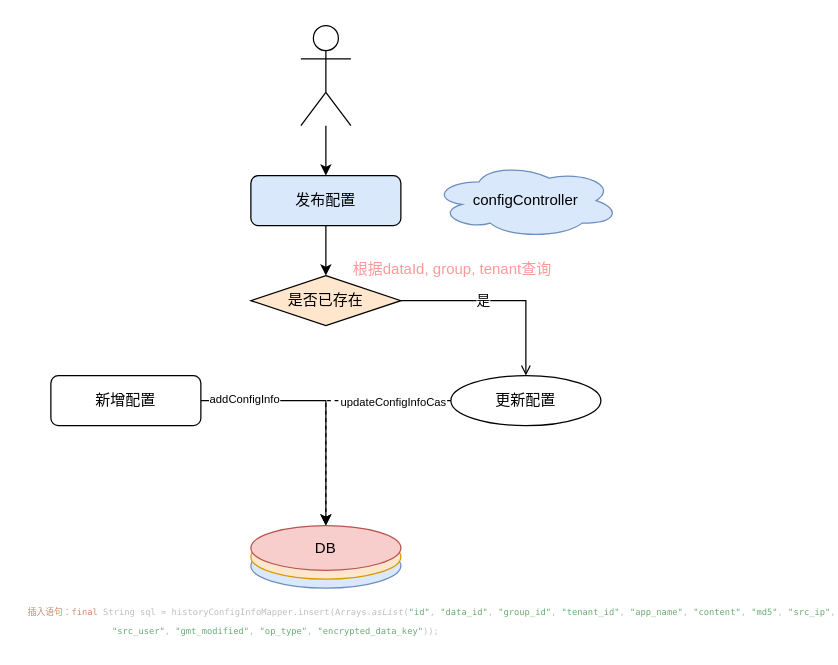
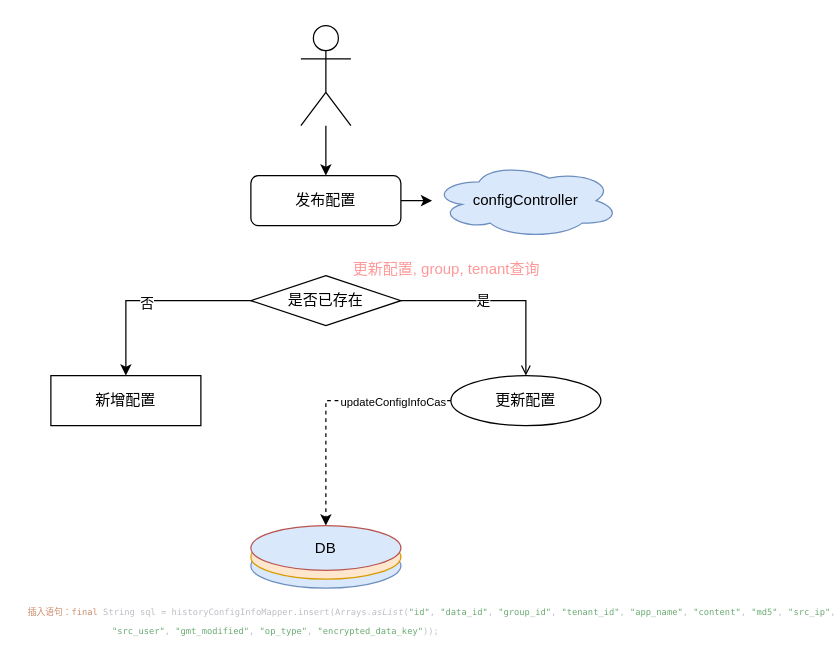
(326, 201) -> (326, 201)
(326, 247) -> (420, 201)
(464, 269) -> (453, 269)
none -> (155, 301)
(326, 301) -> (326, 301)
(126, 401) -> (126, 401)
(262, 401) -> none
(326, 548) -> (326, 548)
